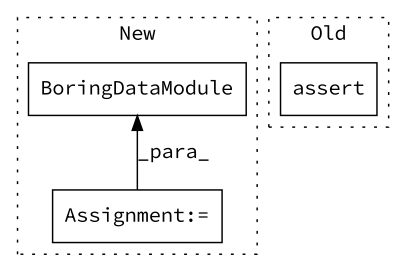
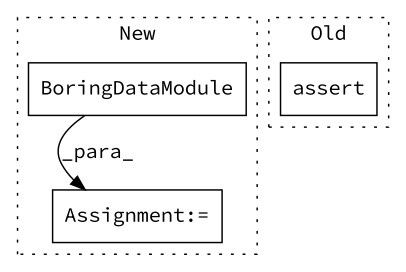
(137, 160) -> (59, 145)
